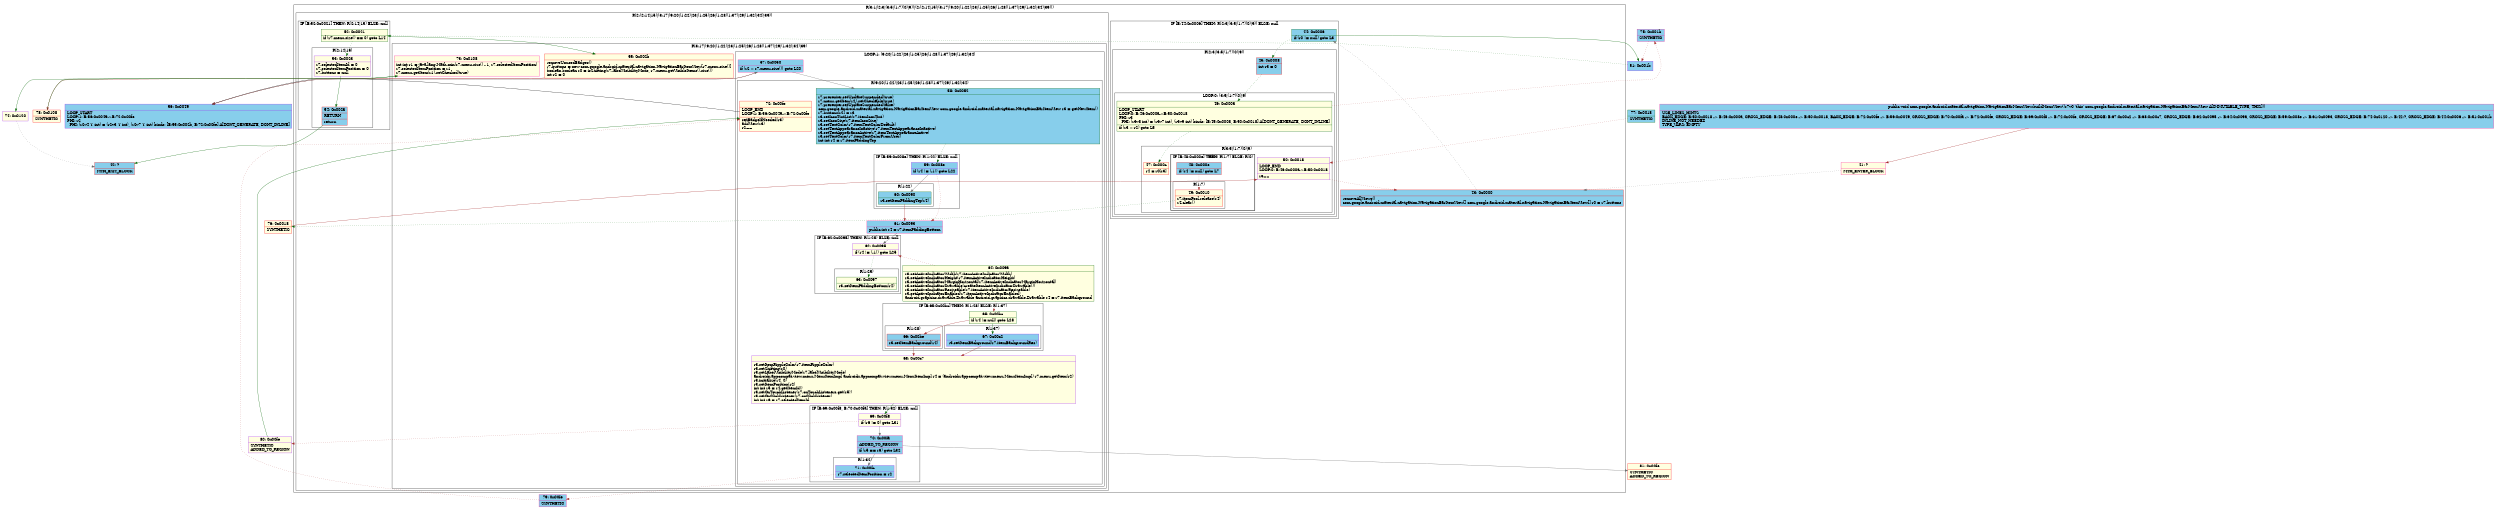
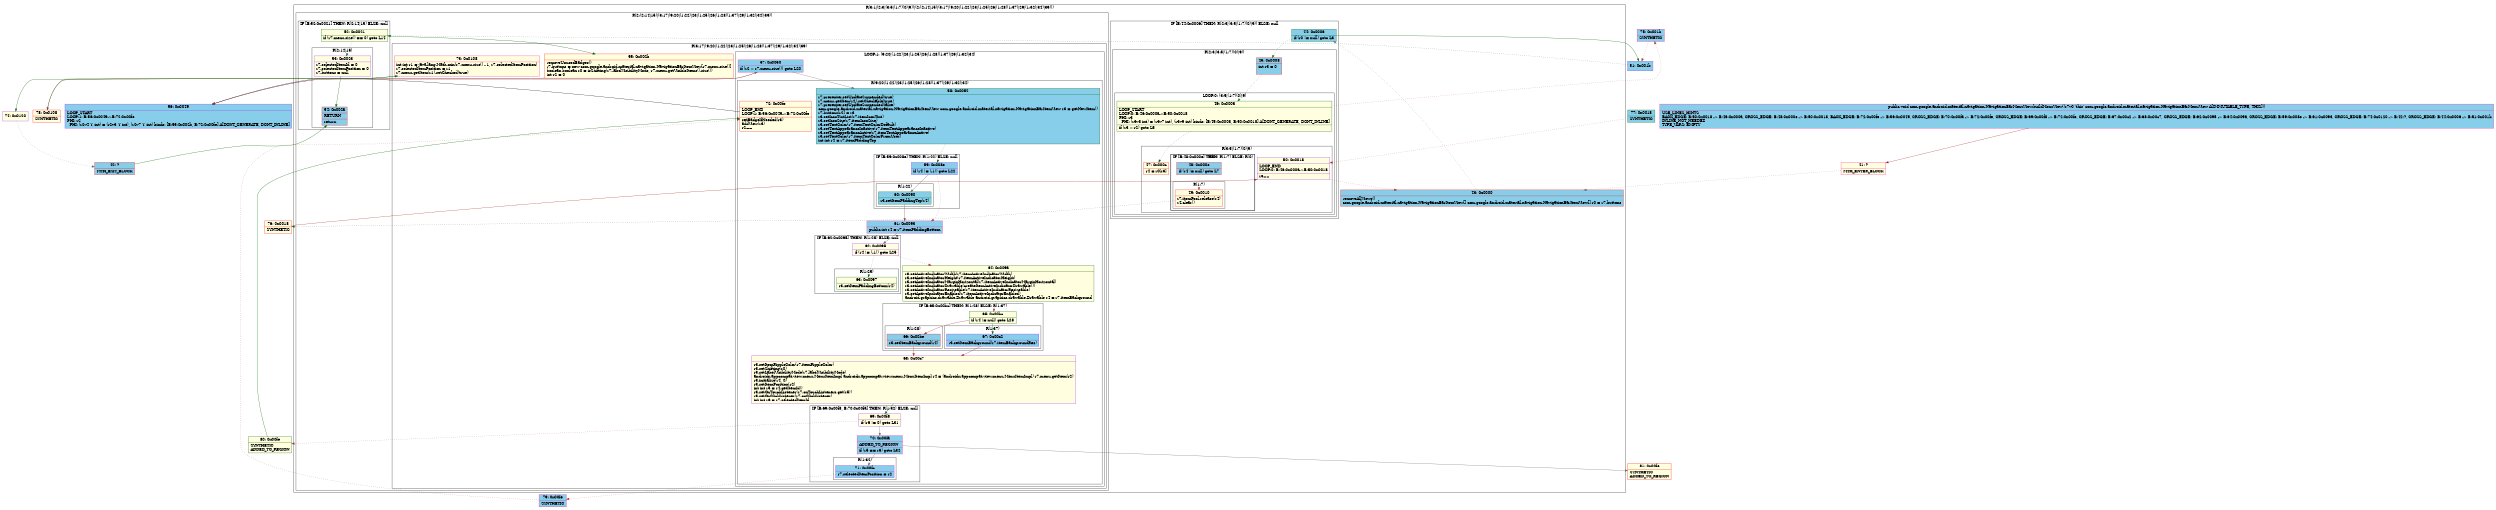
(232, 146) -> (232, 147)
(918, 261) -> (912, 260)
(270, 445) -> (270, 445)
